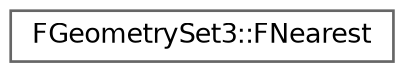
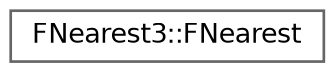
(202, 36) -> (167, 36)
